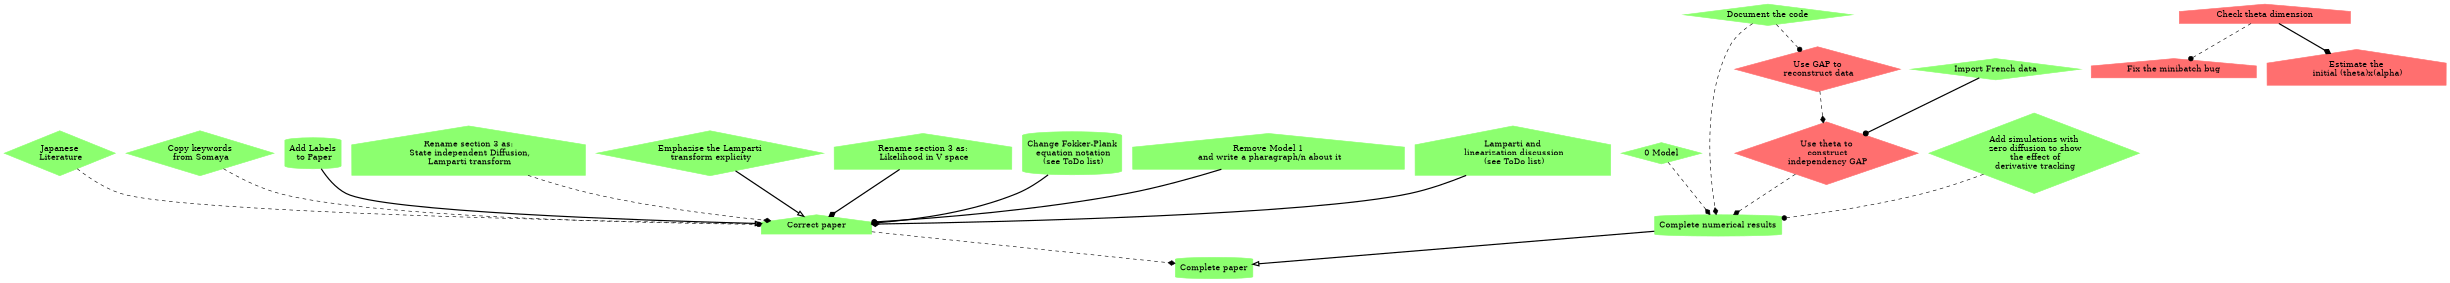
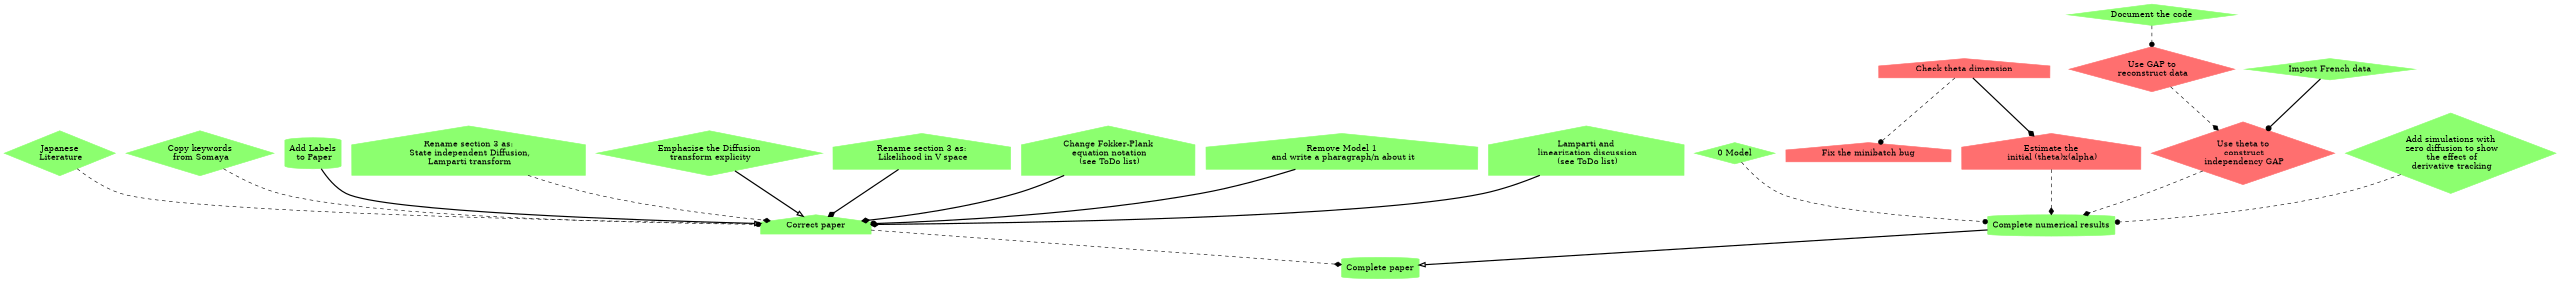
(1712, 109) -> (2051, 188)
(710, 153) -> (709, 153)
(1072, 153) -> (1108, 153)
(1687, 186) -> (1856, 210)
